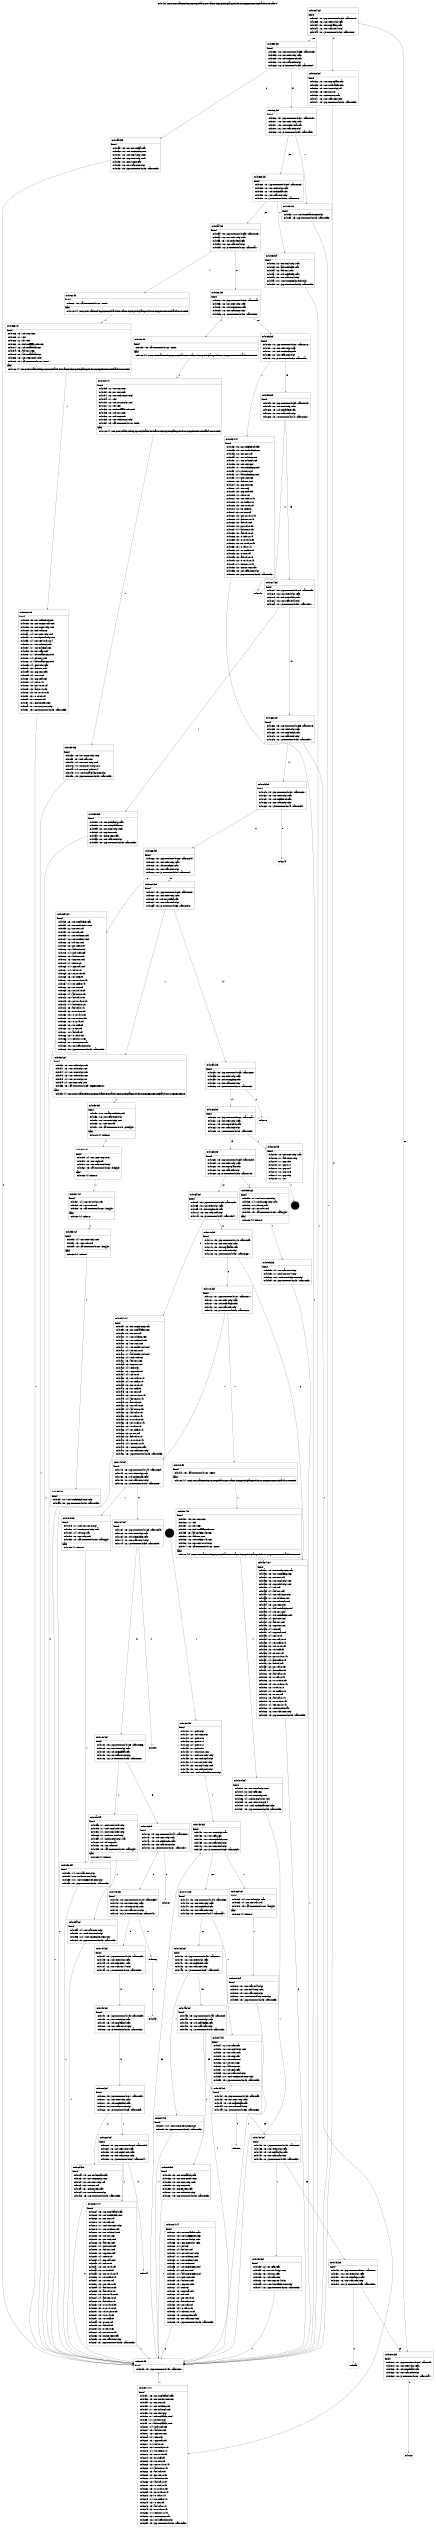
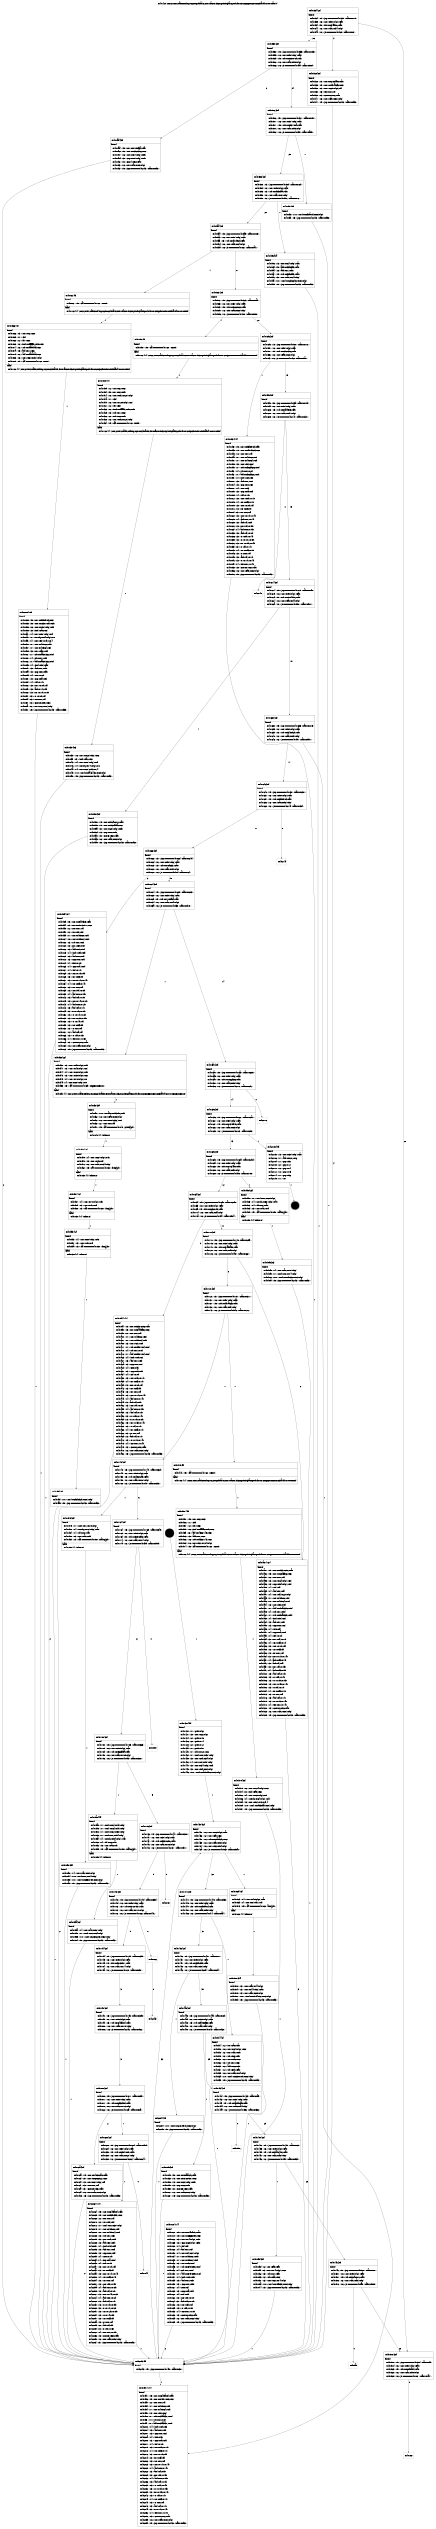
(159, 2379) -> (160, 2378)
